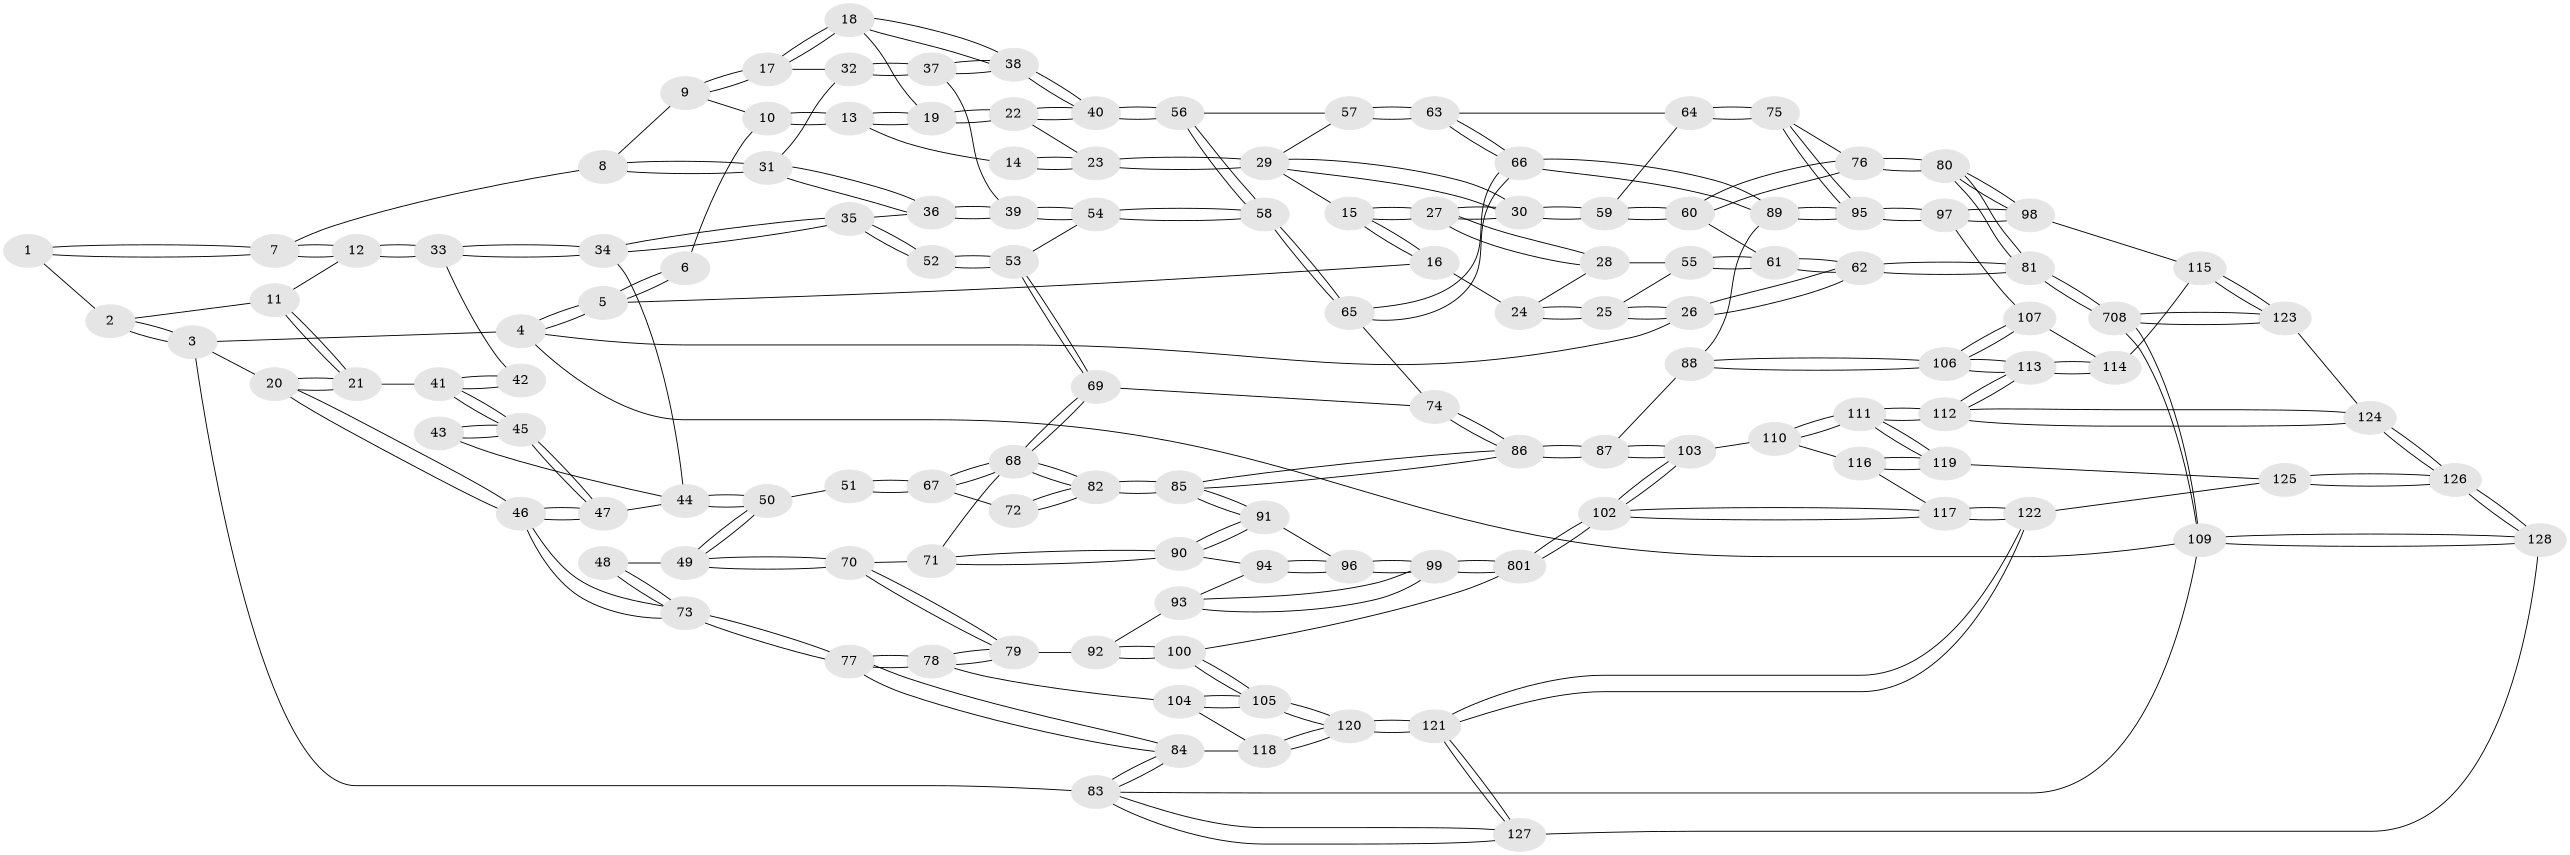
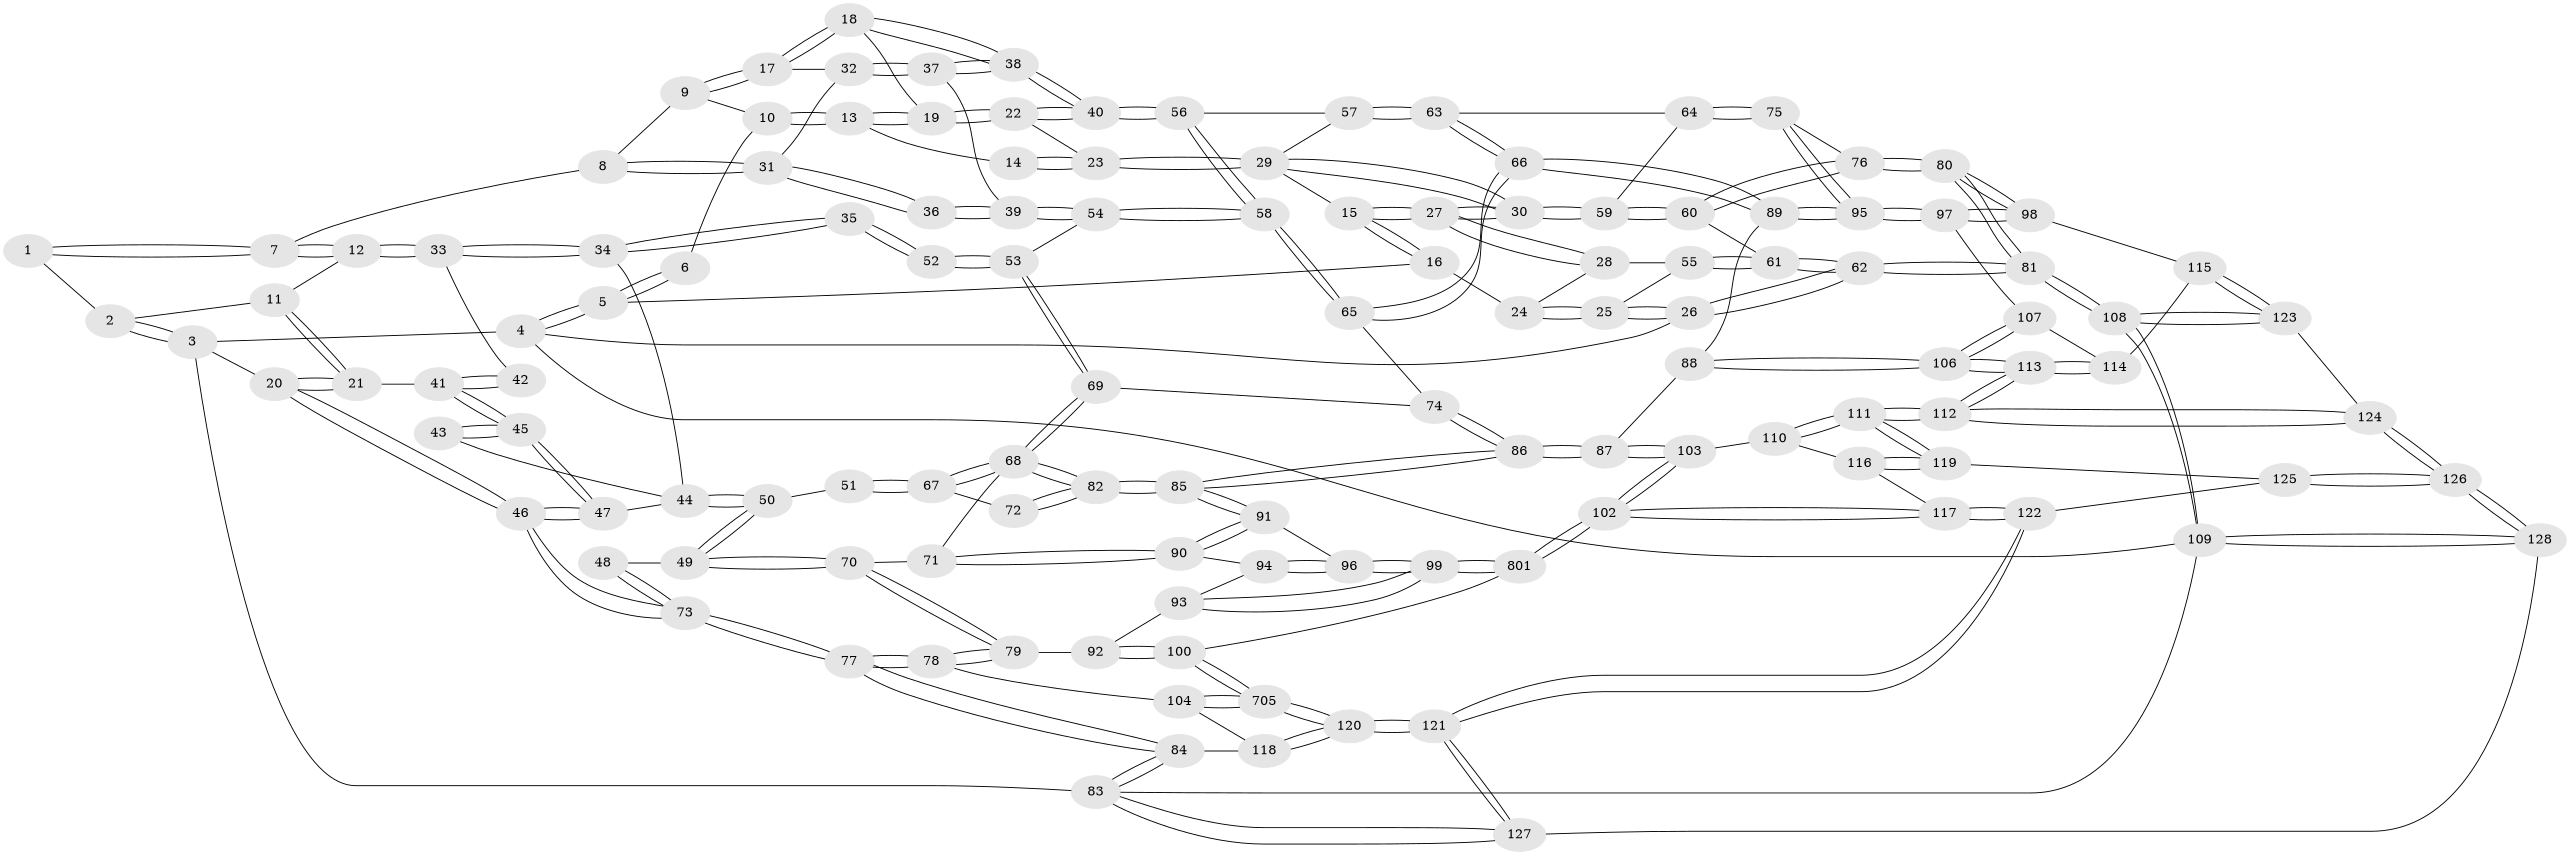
(891, 216) -> none
(2115, 318) -> (2115, 318)
(1265, 702) -> (1265, 702)
